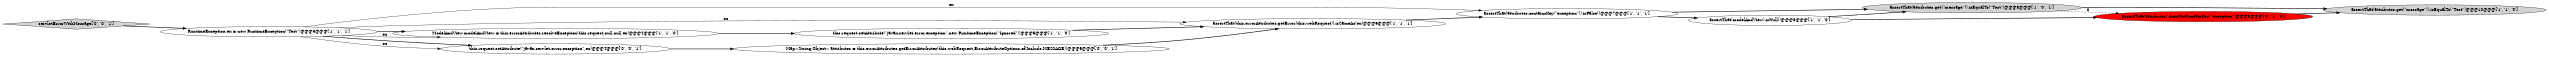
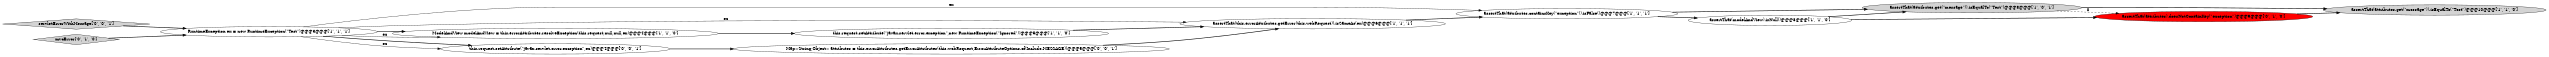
none -> (76, 39)
